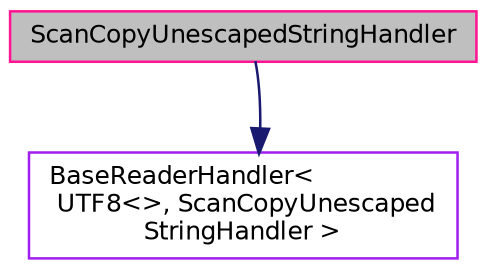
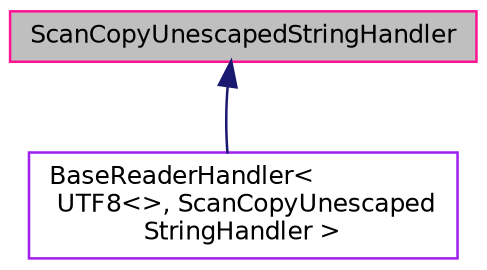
(259, 94) -> (226, 120)
